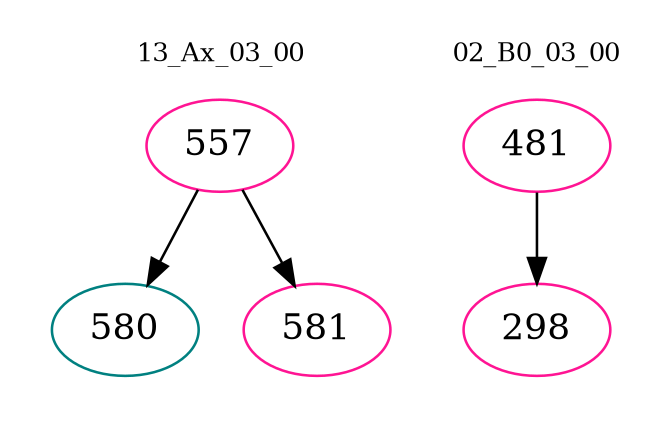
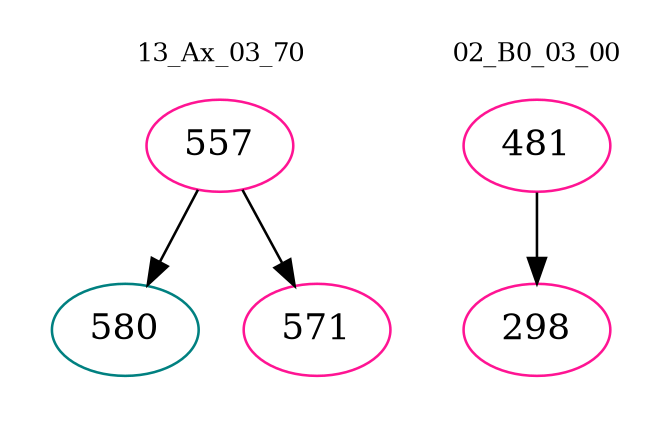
(221, 55) -> (221, 55)
(317, 330) -> (317, 330)
